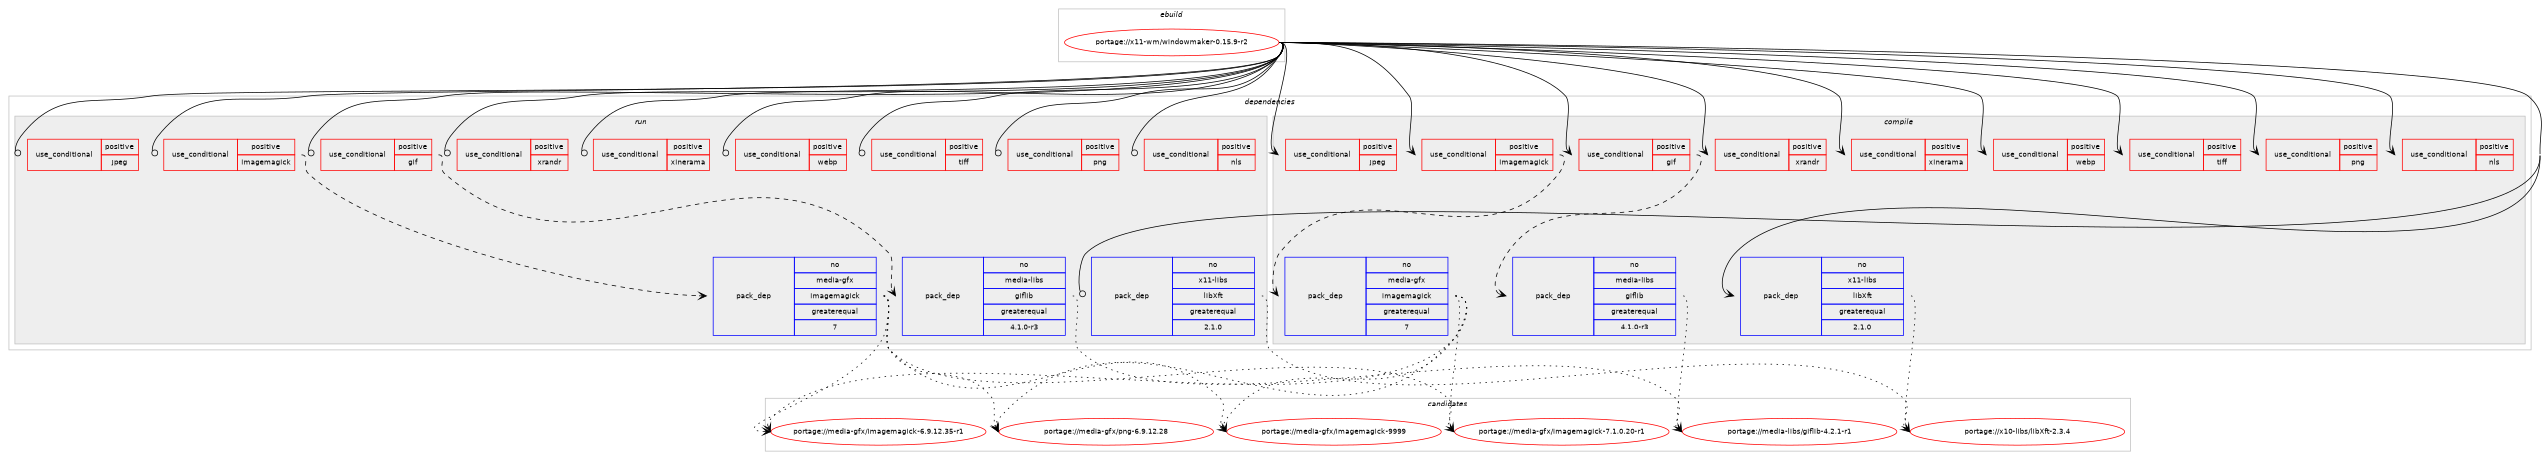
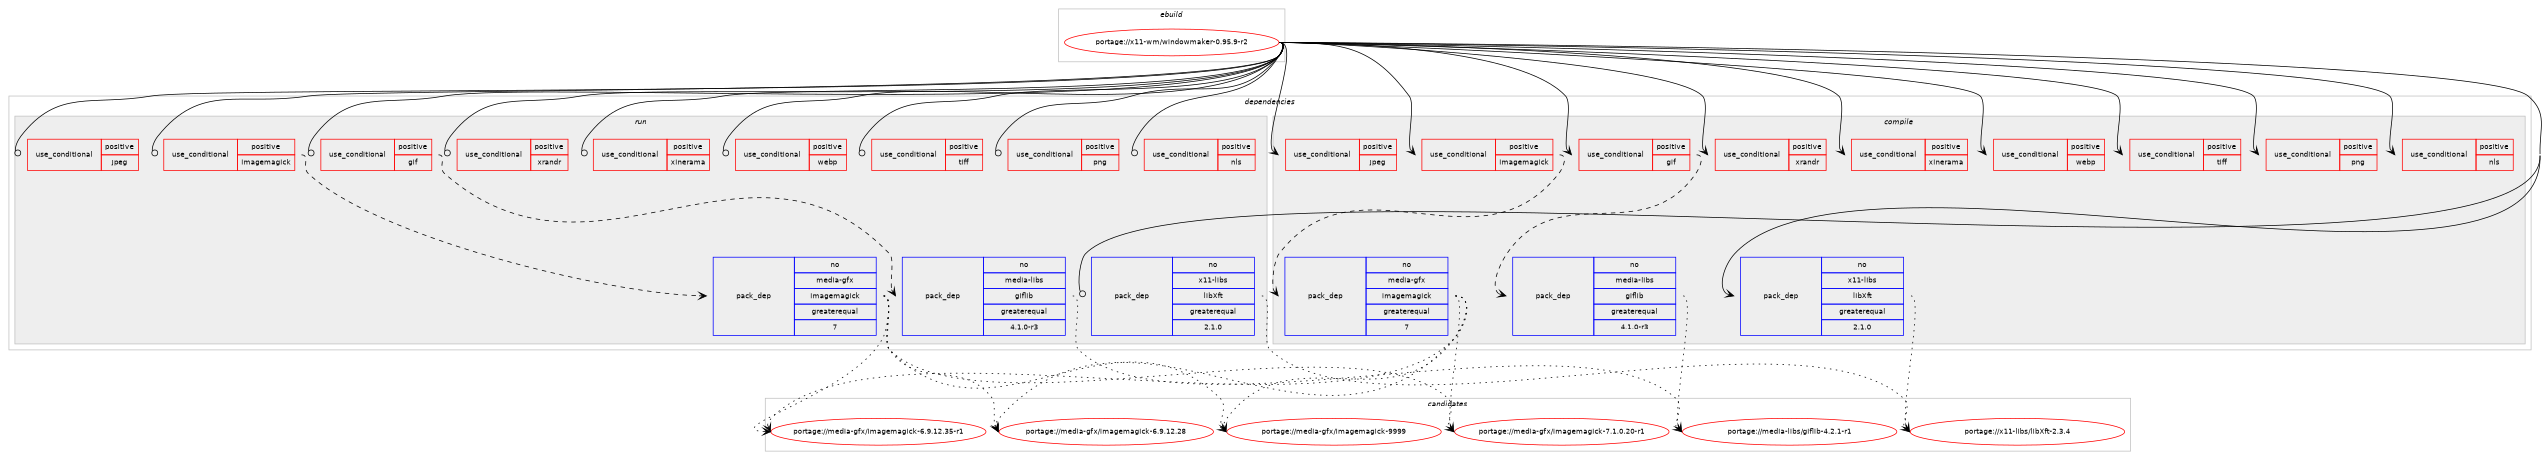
(1172, 42) -> (1172, 42)
(1106, 432) -> (1106, 432)
(2017, 432) -> (2017, 432)
